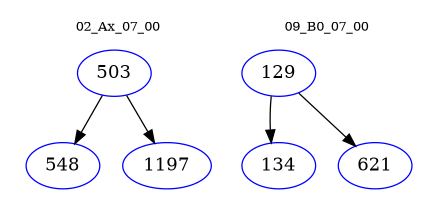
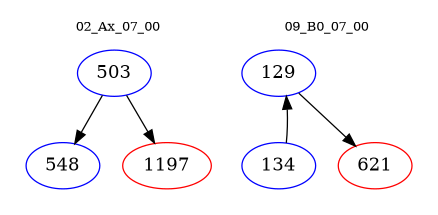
(270, 113) -> (287, 126)
(167, 166) -> (167, 166)
(375, 166) -> (375, 166)
